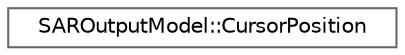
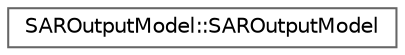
(202, 28) -> (202, 28)
